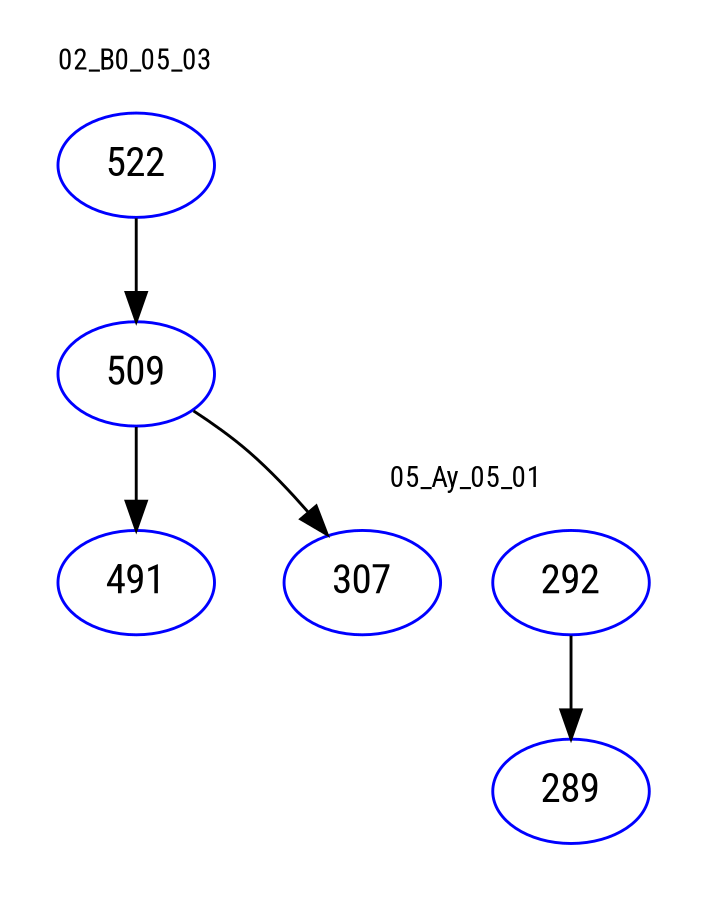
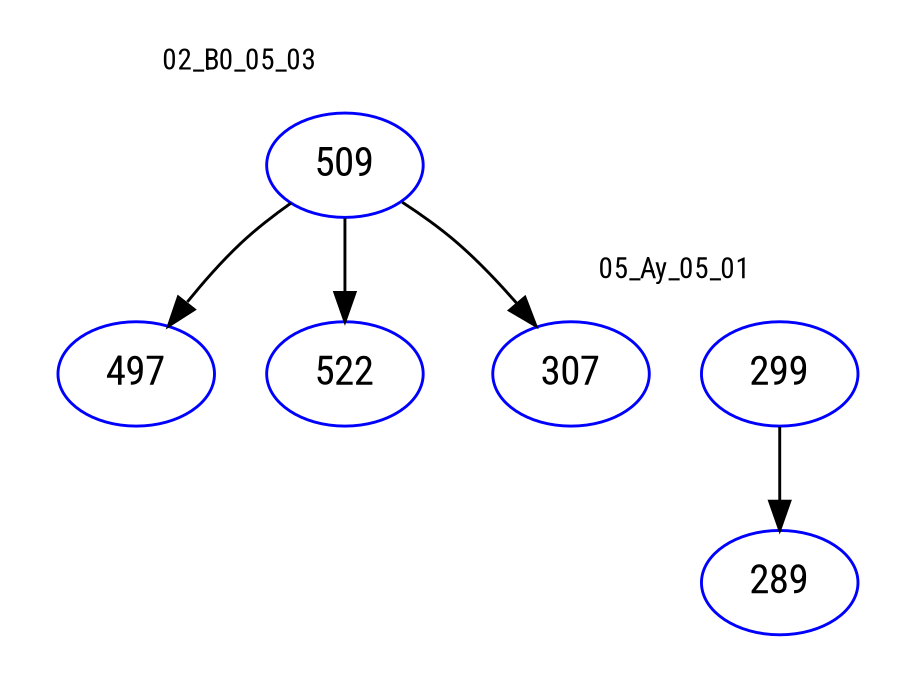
(136, 255) -> (345, 255)
(136, 583) -> (136, 374)
(571, 583) -> (780, 374)
